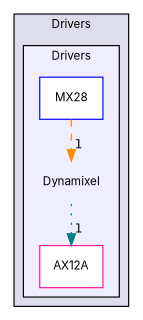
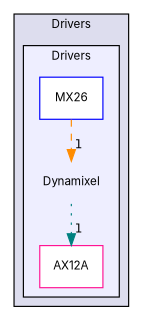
(71, 98) -> (71, 98)
